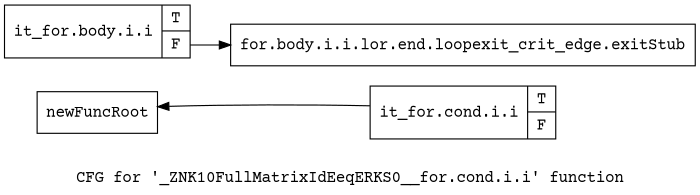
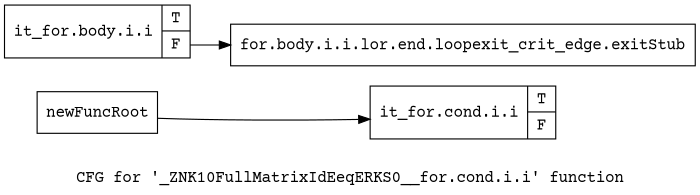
(270, 105) -> (258, 120)
